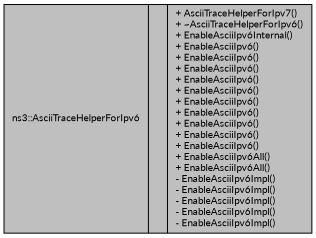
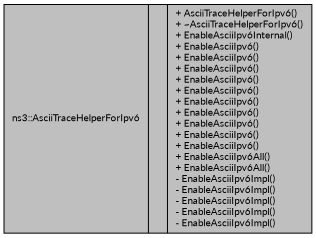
(237, 14) -> (237, 14)
